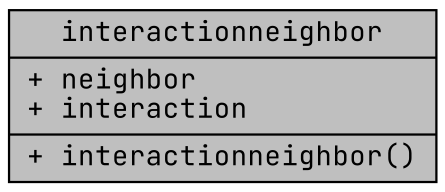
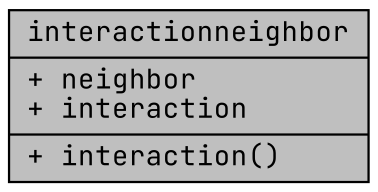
(223, 157) -> (155, 157)
